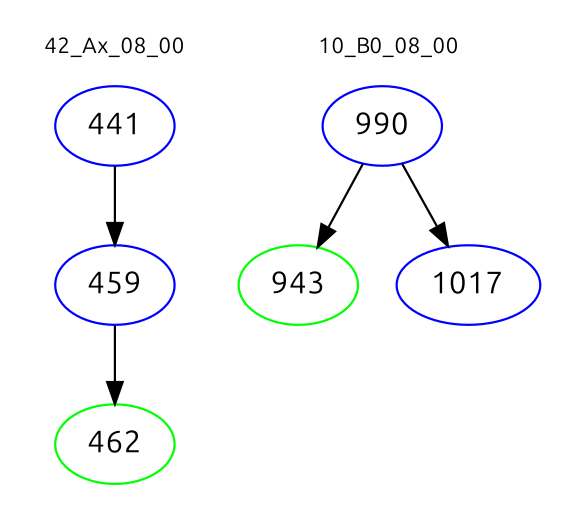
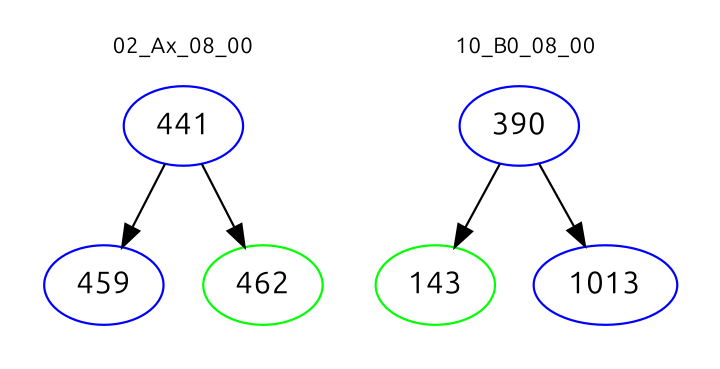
(115, 48) -> (183, 48)
(382, 126) -> (519, 126)
(298, 285) -> (435, 285)
(468, 285) -> (605, 285)
(115, 354) -> (218, 196)
